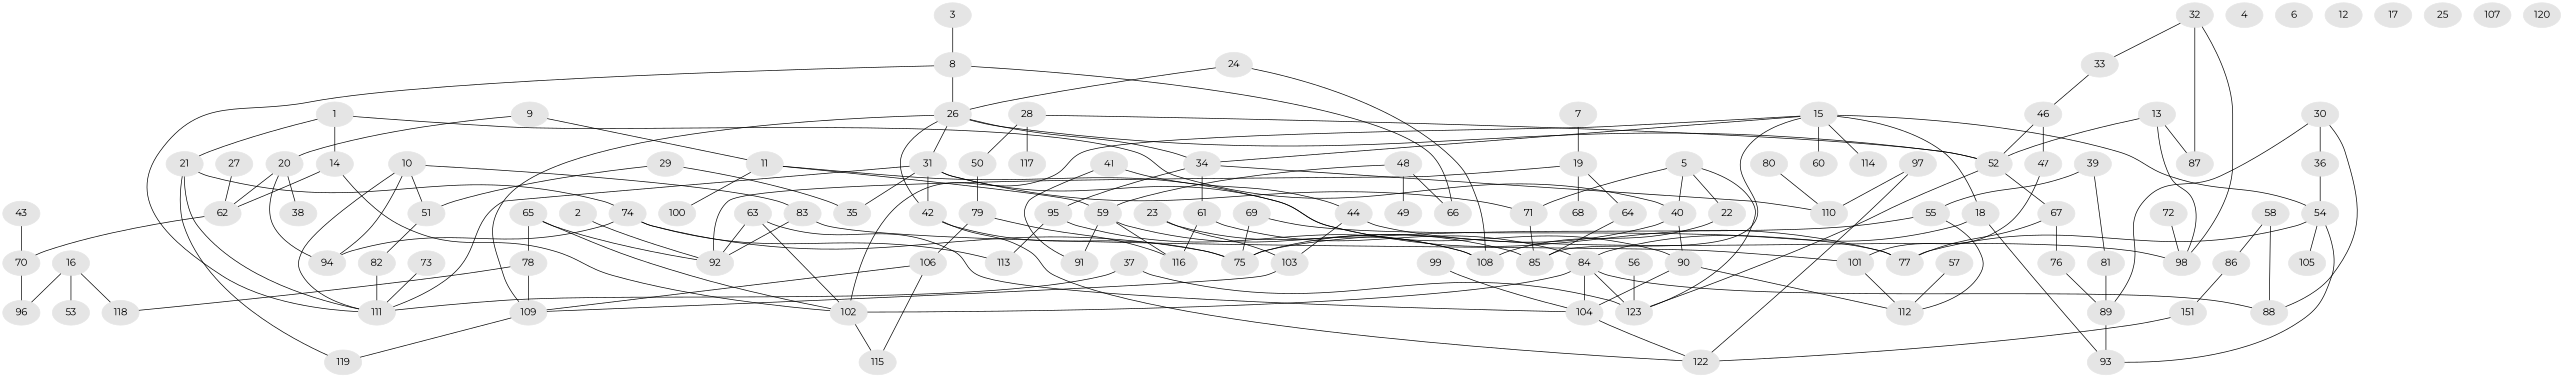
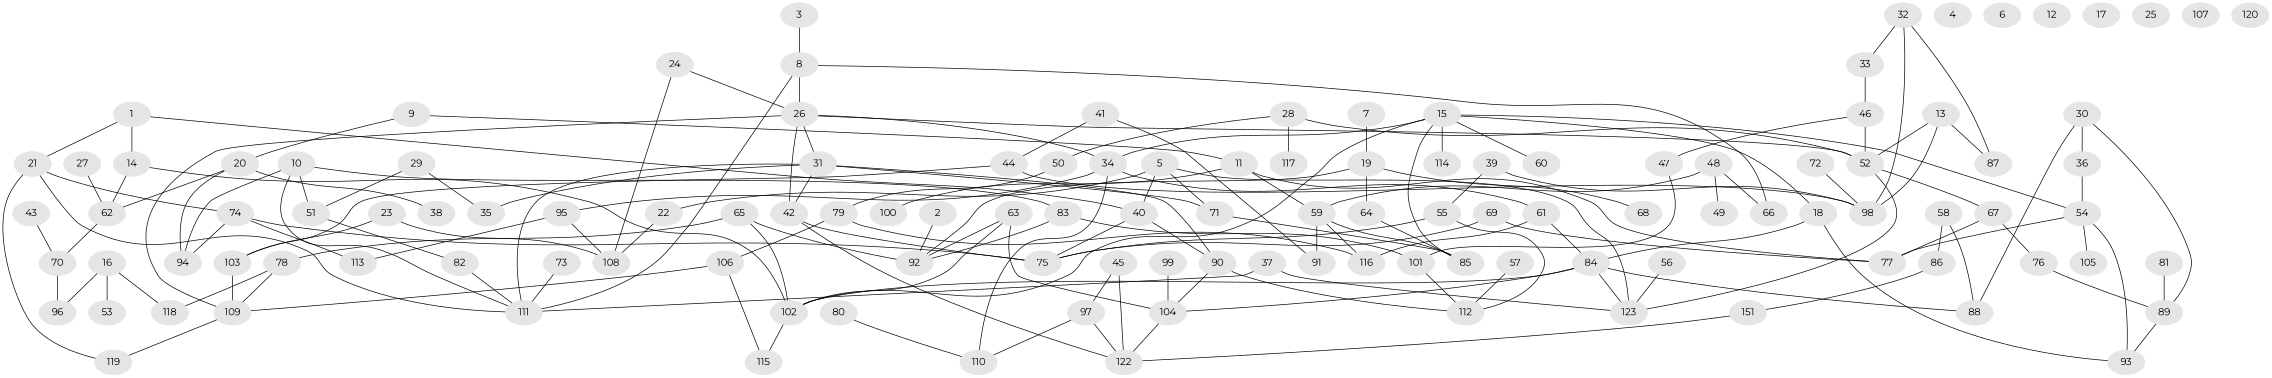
(2099, 214) -> (1662, 190)
none -> (1118, 263)
